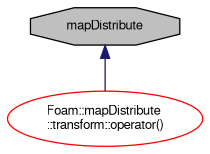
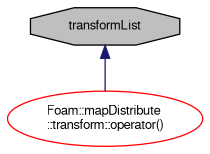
(105, 26) -> (105, 26)
